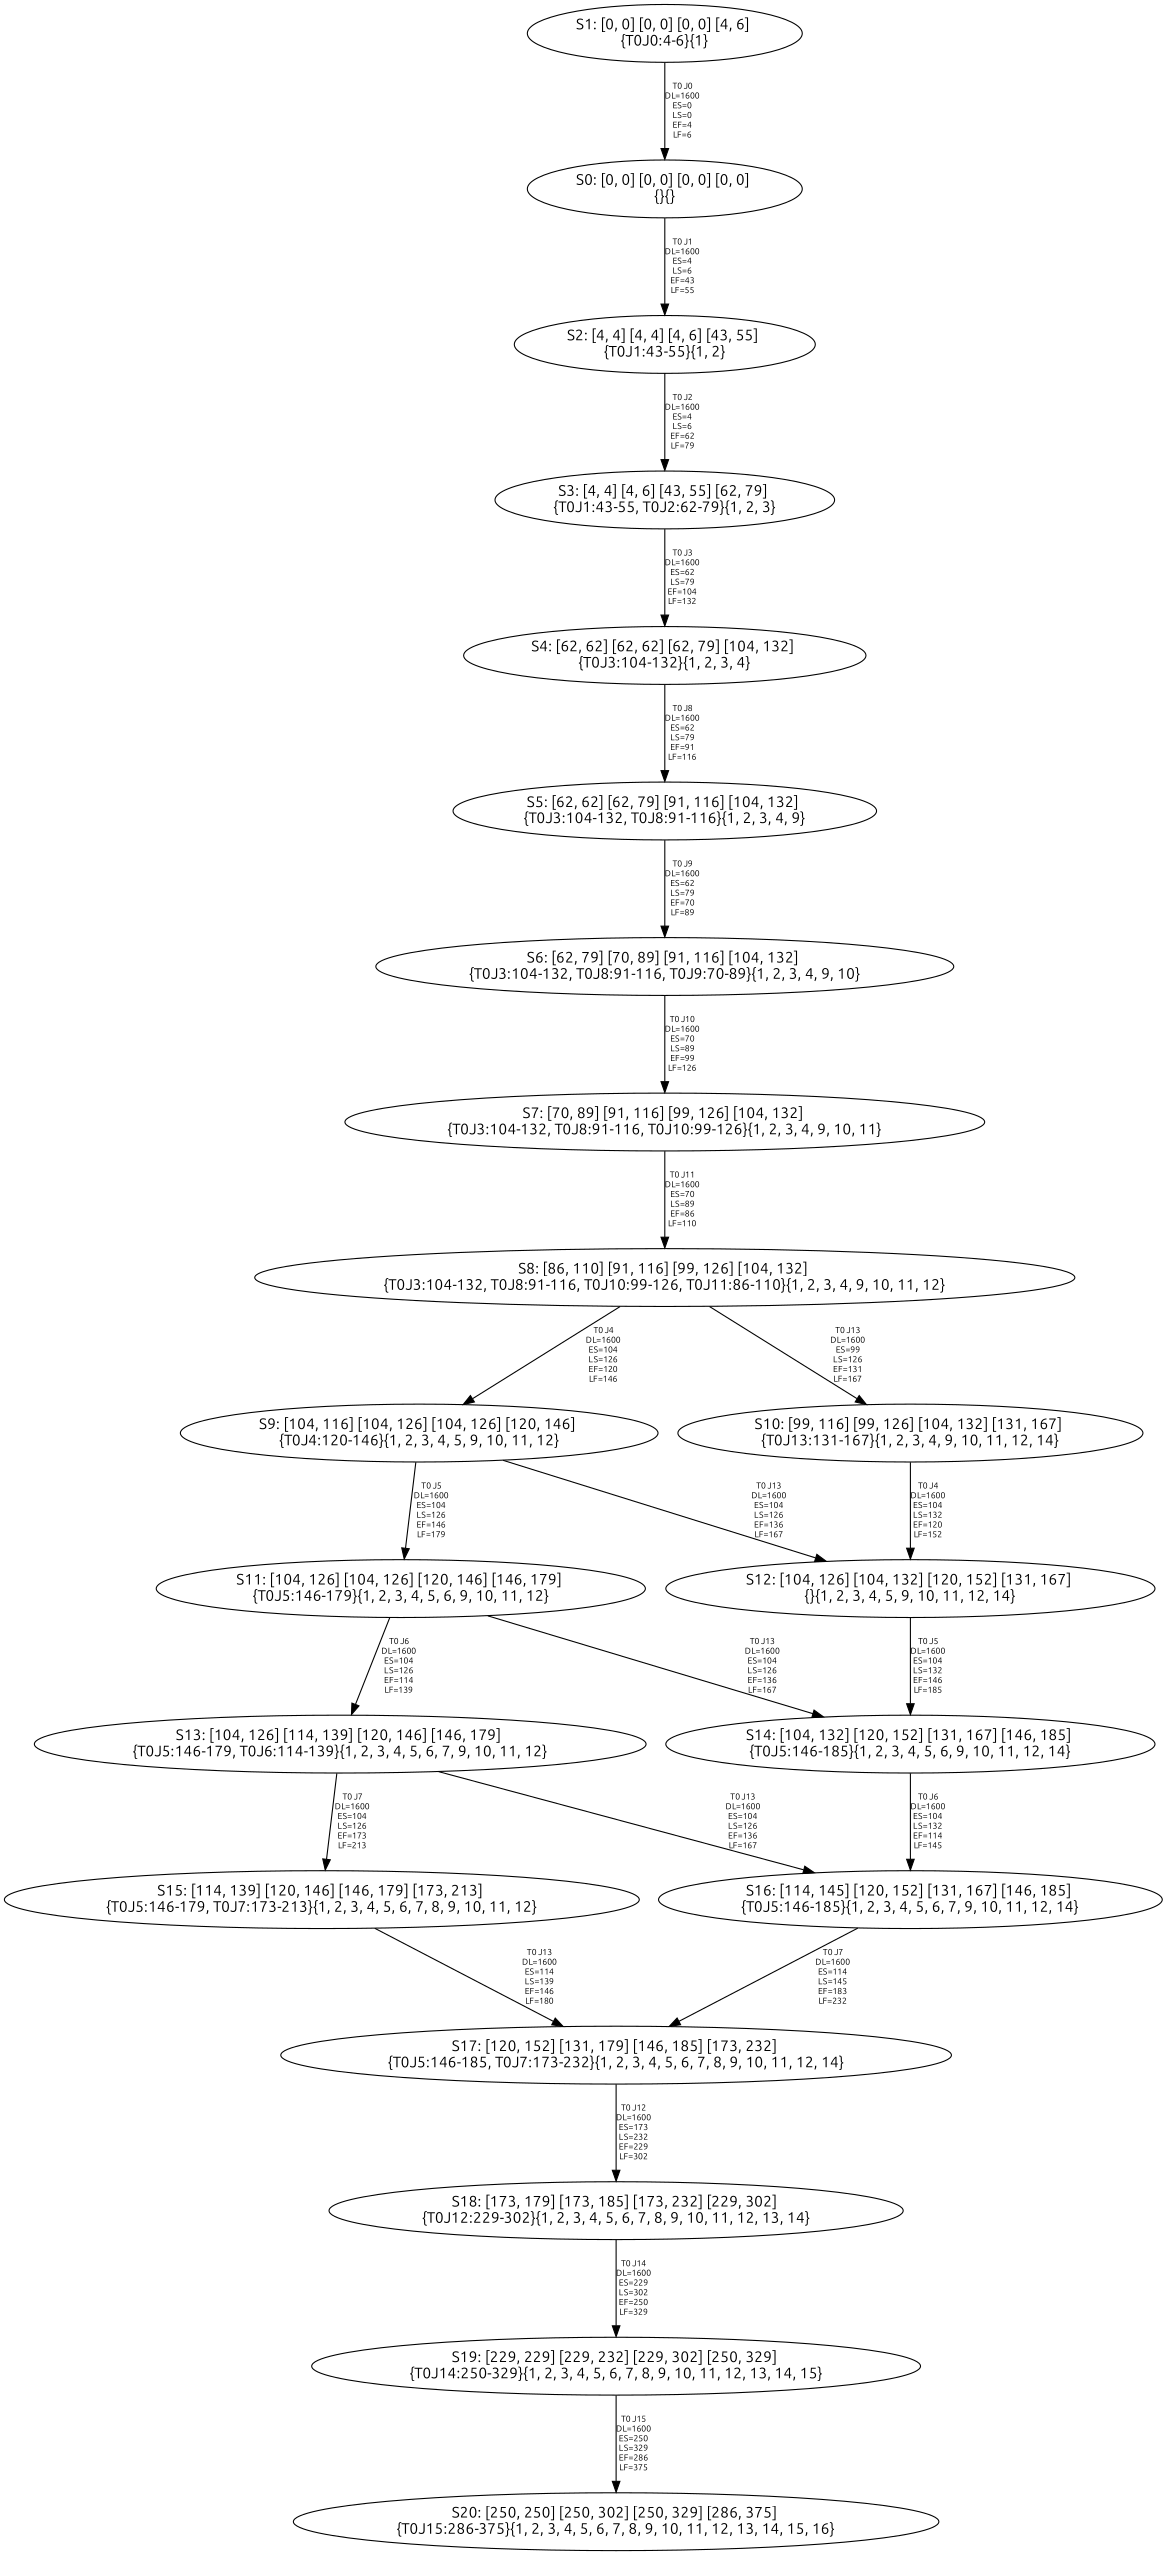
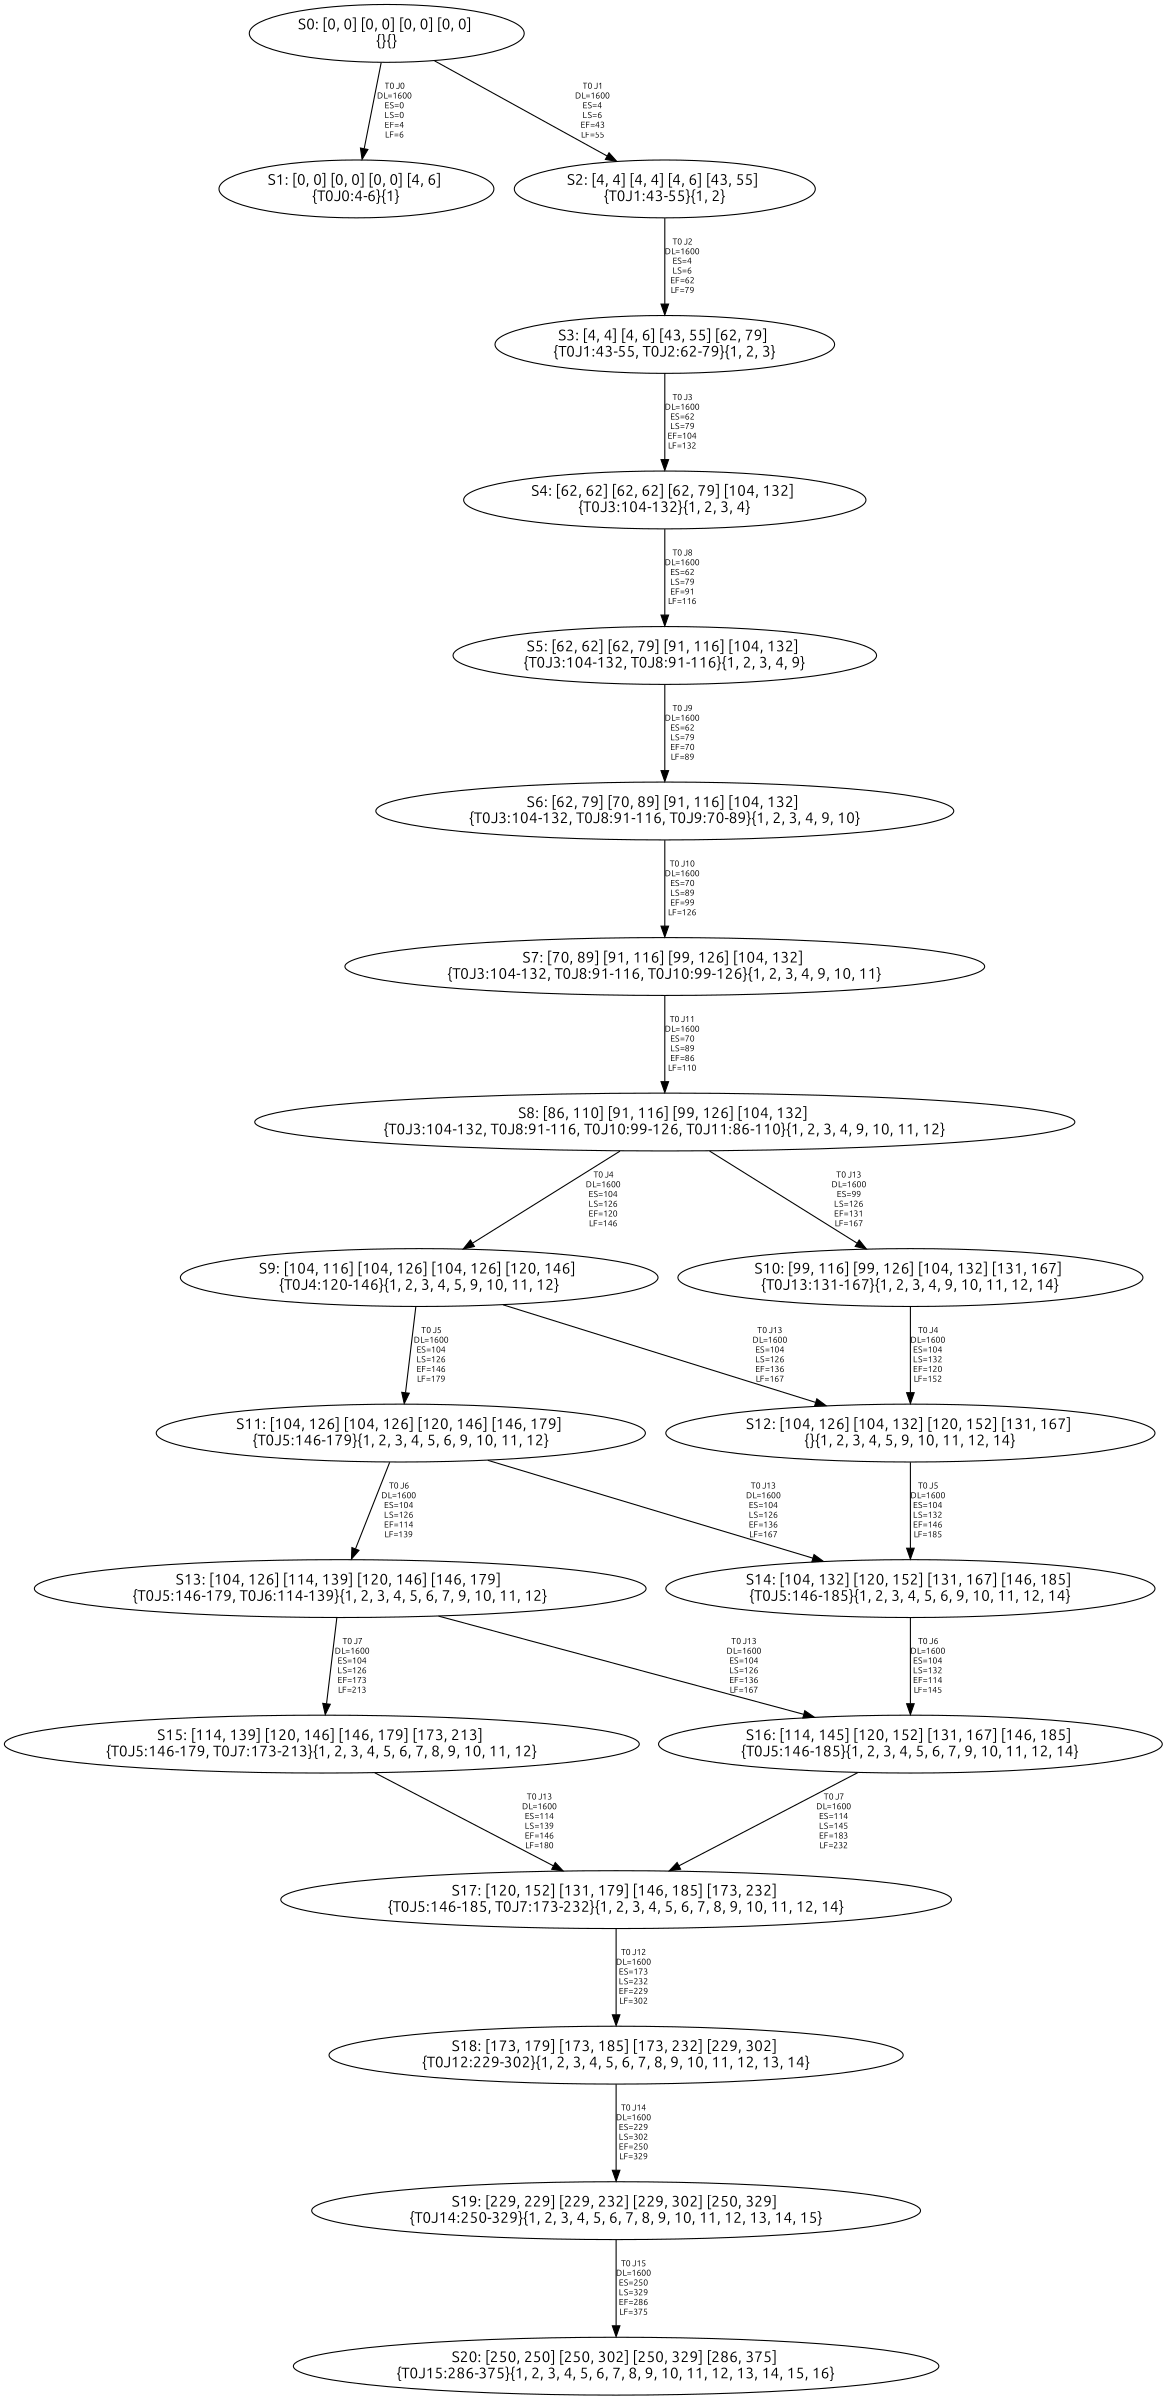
(665, 106) -> (373, 105)
